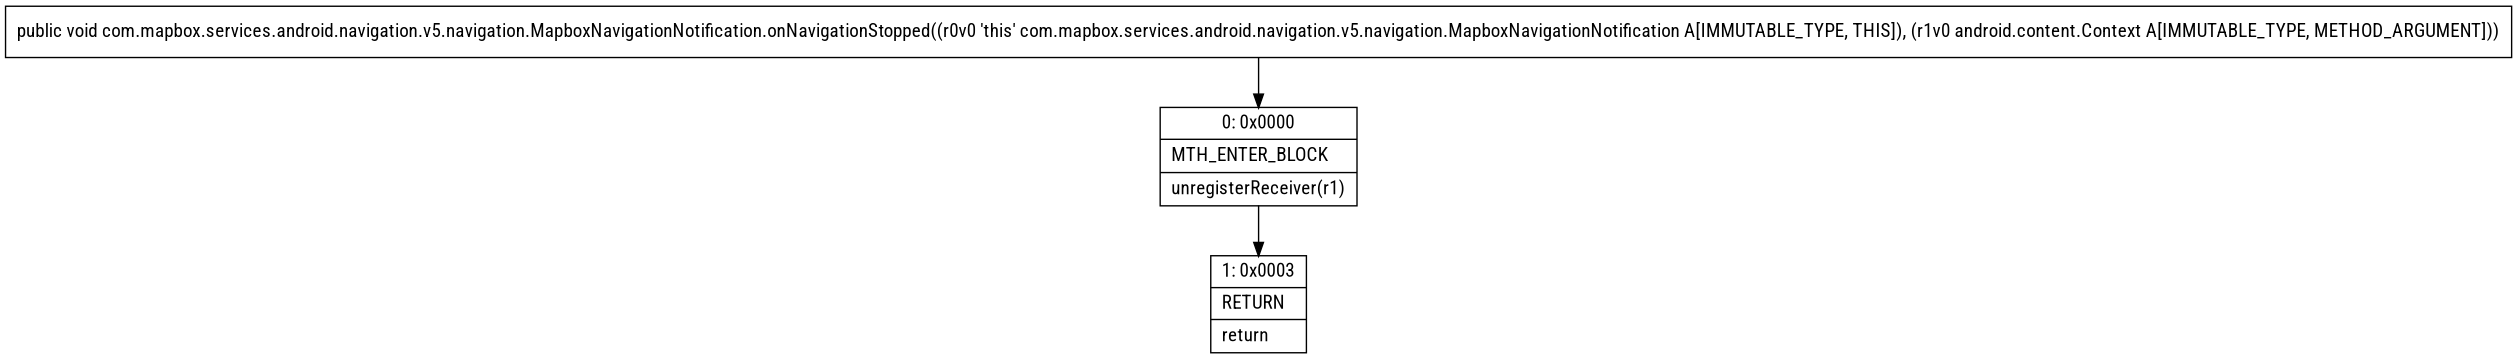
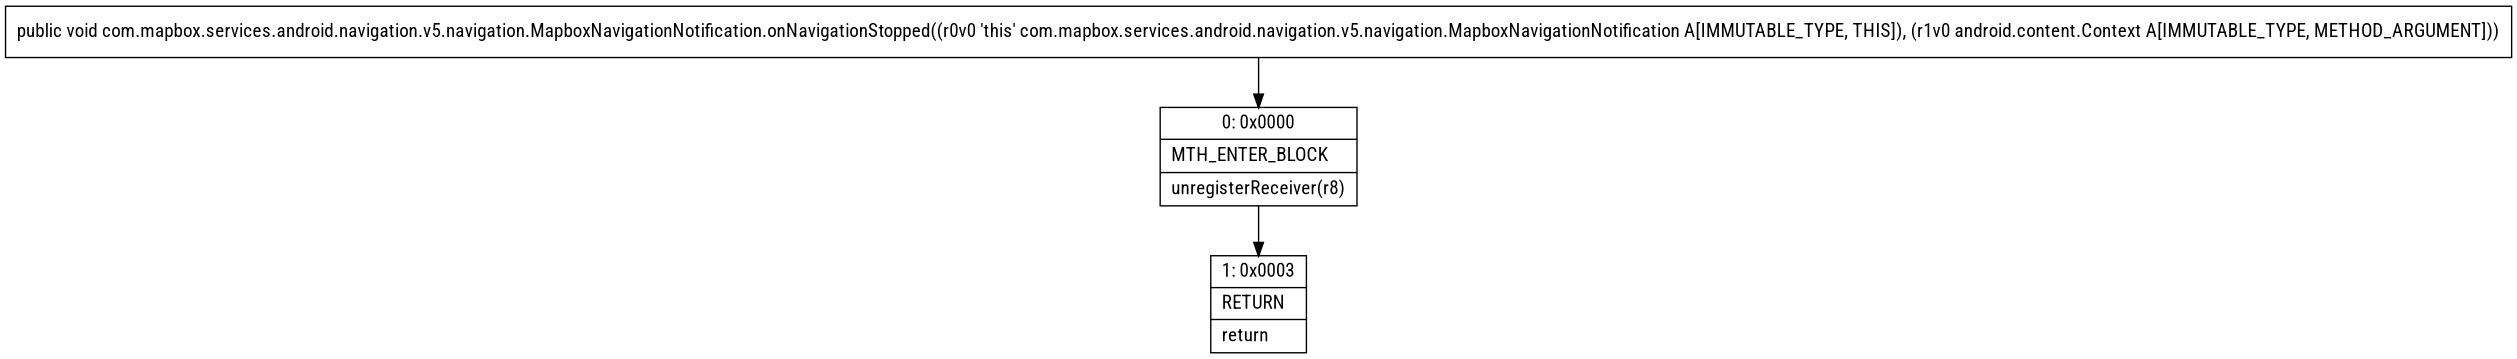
(1259, 189) -> (1259, 189)
